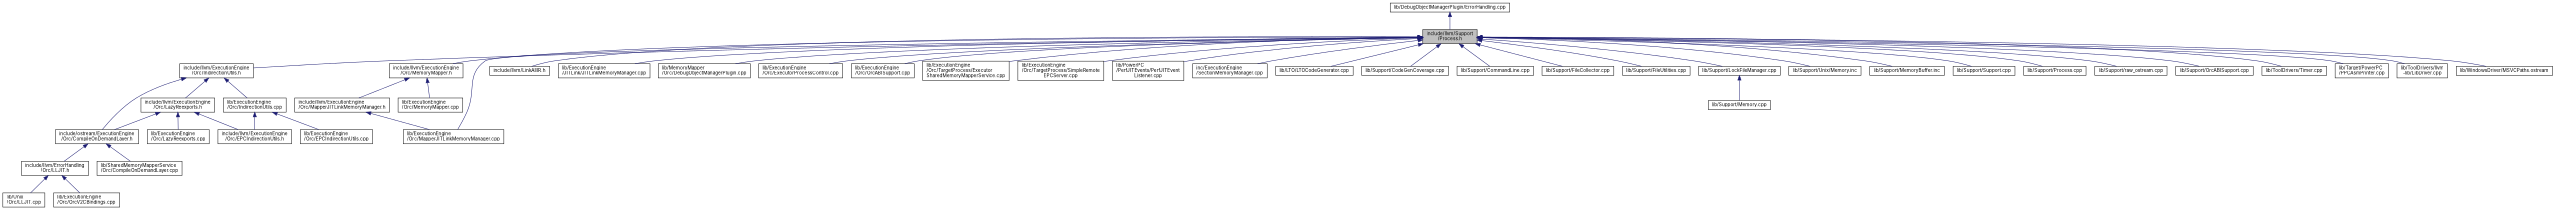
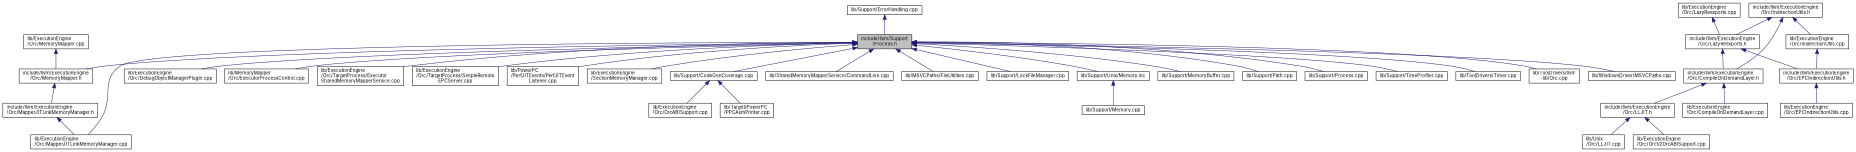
(1450, 8) -> (885, 10)
(1913, 44) -> (731, 94)
(1161, 45) -> (697, 94)
(836, 47) -> none
(520, 71) -> none
(604, 71) -> none
(704, 71) -> (170, 76)
(801, 71) -> (267, 76)
(1230, 71) -> (625, 76)
(1314, 71) -> none
(1495, 71) -> (829, 76)
(1578, 71) -> none
(1656, 71) -> (940, 76)
(1907, 71) -> (1196, 76)
(1984, 71) -> (1270, 76)
(2131, 71) -> none
(2214, 71) -> (1412, 76)
(2422, 71) -> (1554, 76)
(2504, 71) -> (1632, 76)
(429, 90) -> (56, 61)
(1739, 90) -> (1113, 96)
(298, 122) -> (1816, 96)
(178, 123) -> (1717, 28)
(97, 137) -> (1723, 76)
(55, 168) -> (1637, 110)
(140, 168) -> (1725, 110)
(87, 200) -> (1671, 142)
